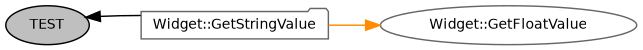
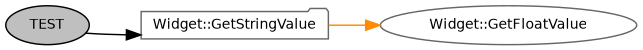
(121, 16) -> (106, 34)
